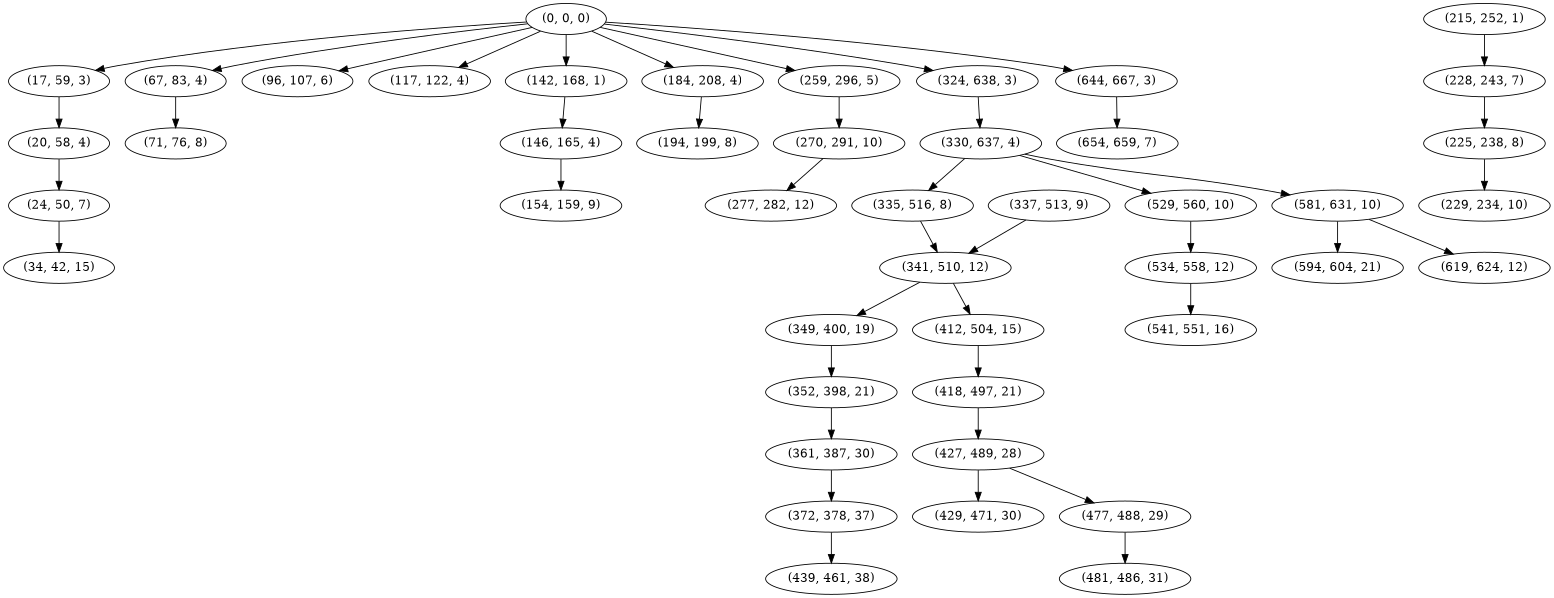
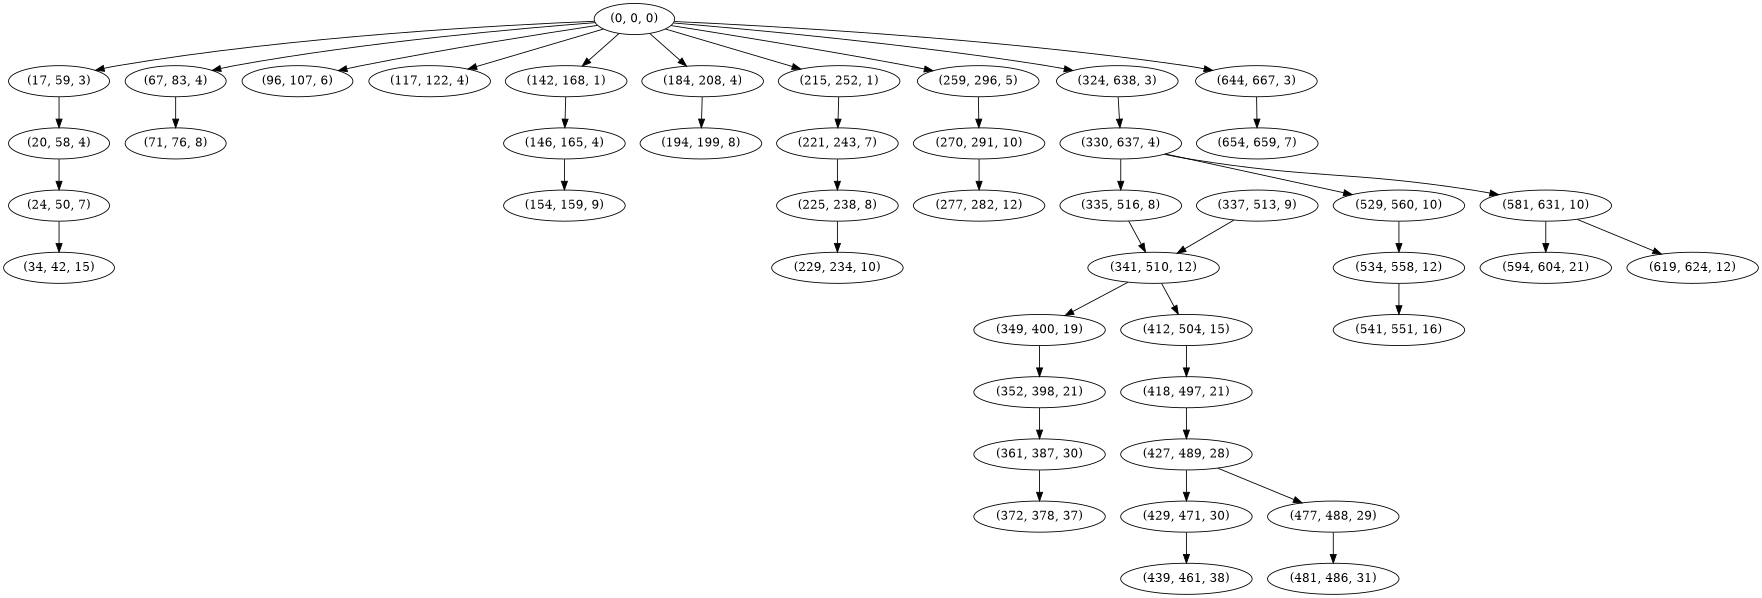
none -> (729, 48)
(1484, 81) -> (837, 143)
(831, 543) -> (1186, 543)
